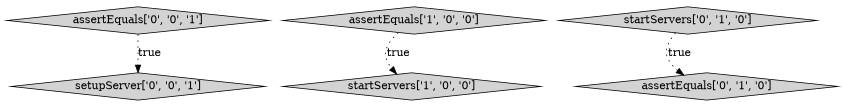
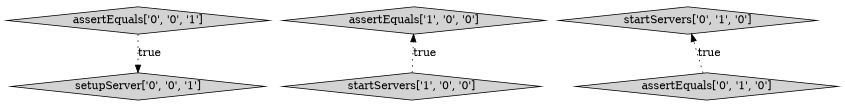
(386, 49) -> (413, 57)
(666, 52) -> (698, 57)
